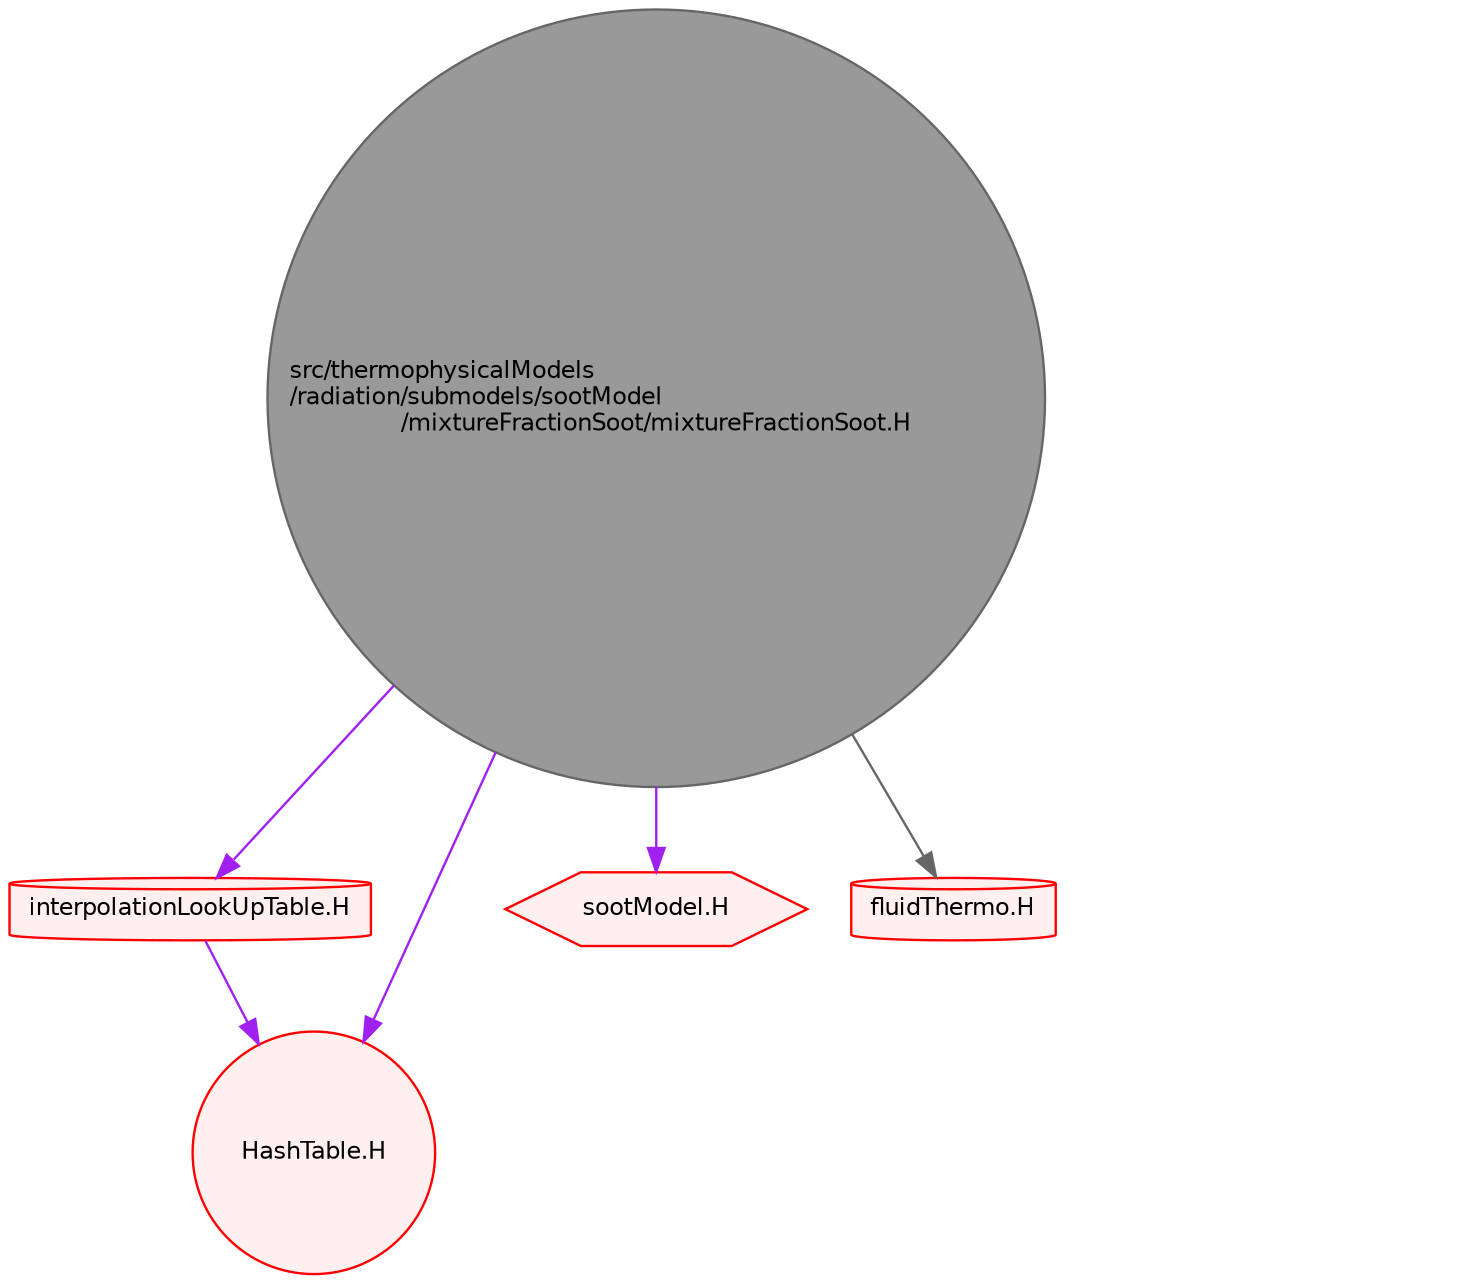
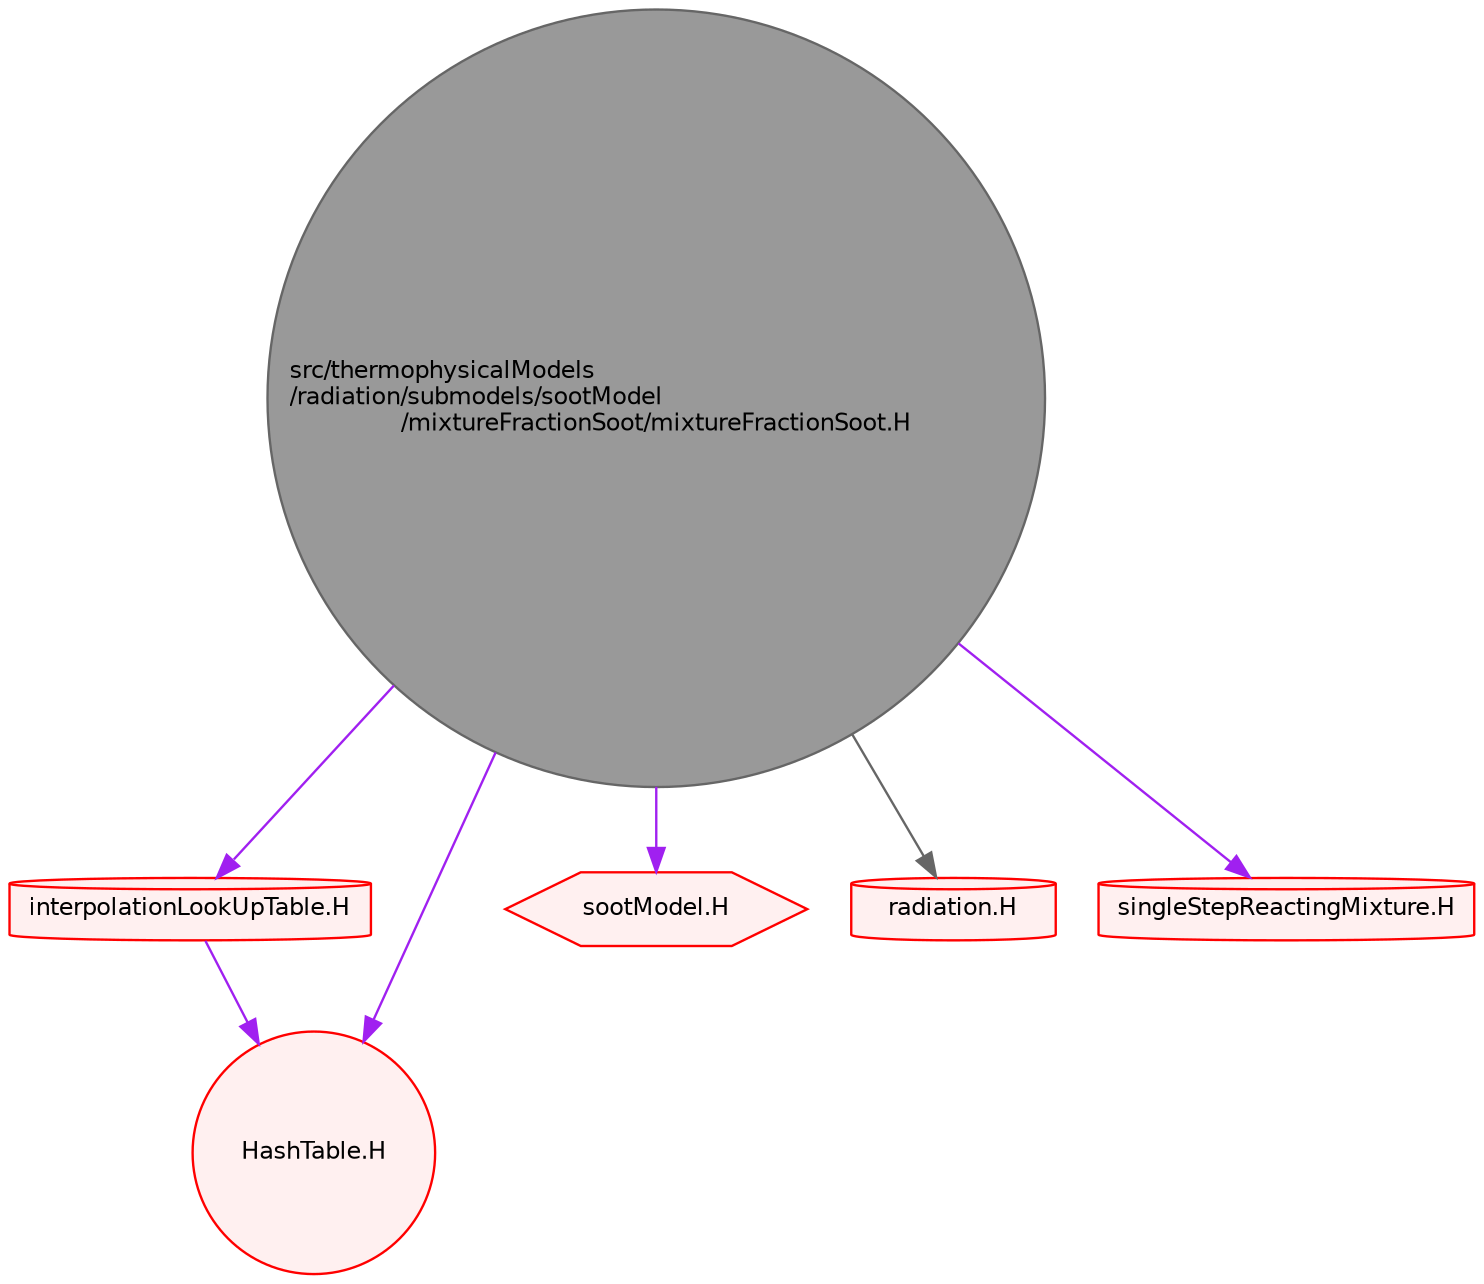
(953, 909) -> (953, 909)
none -> (1286, 909)
